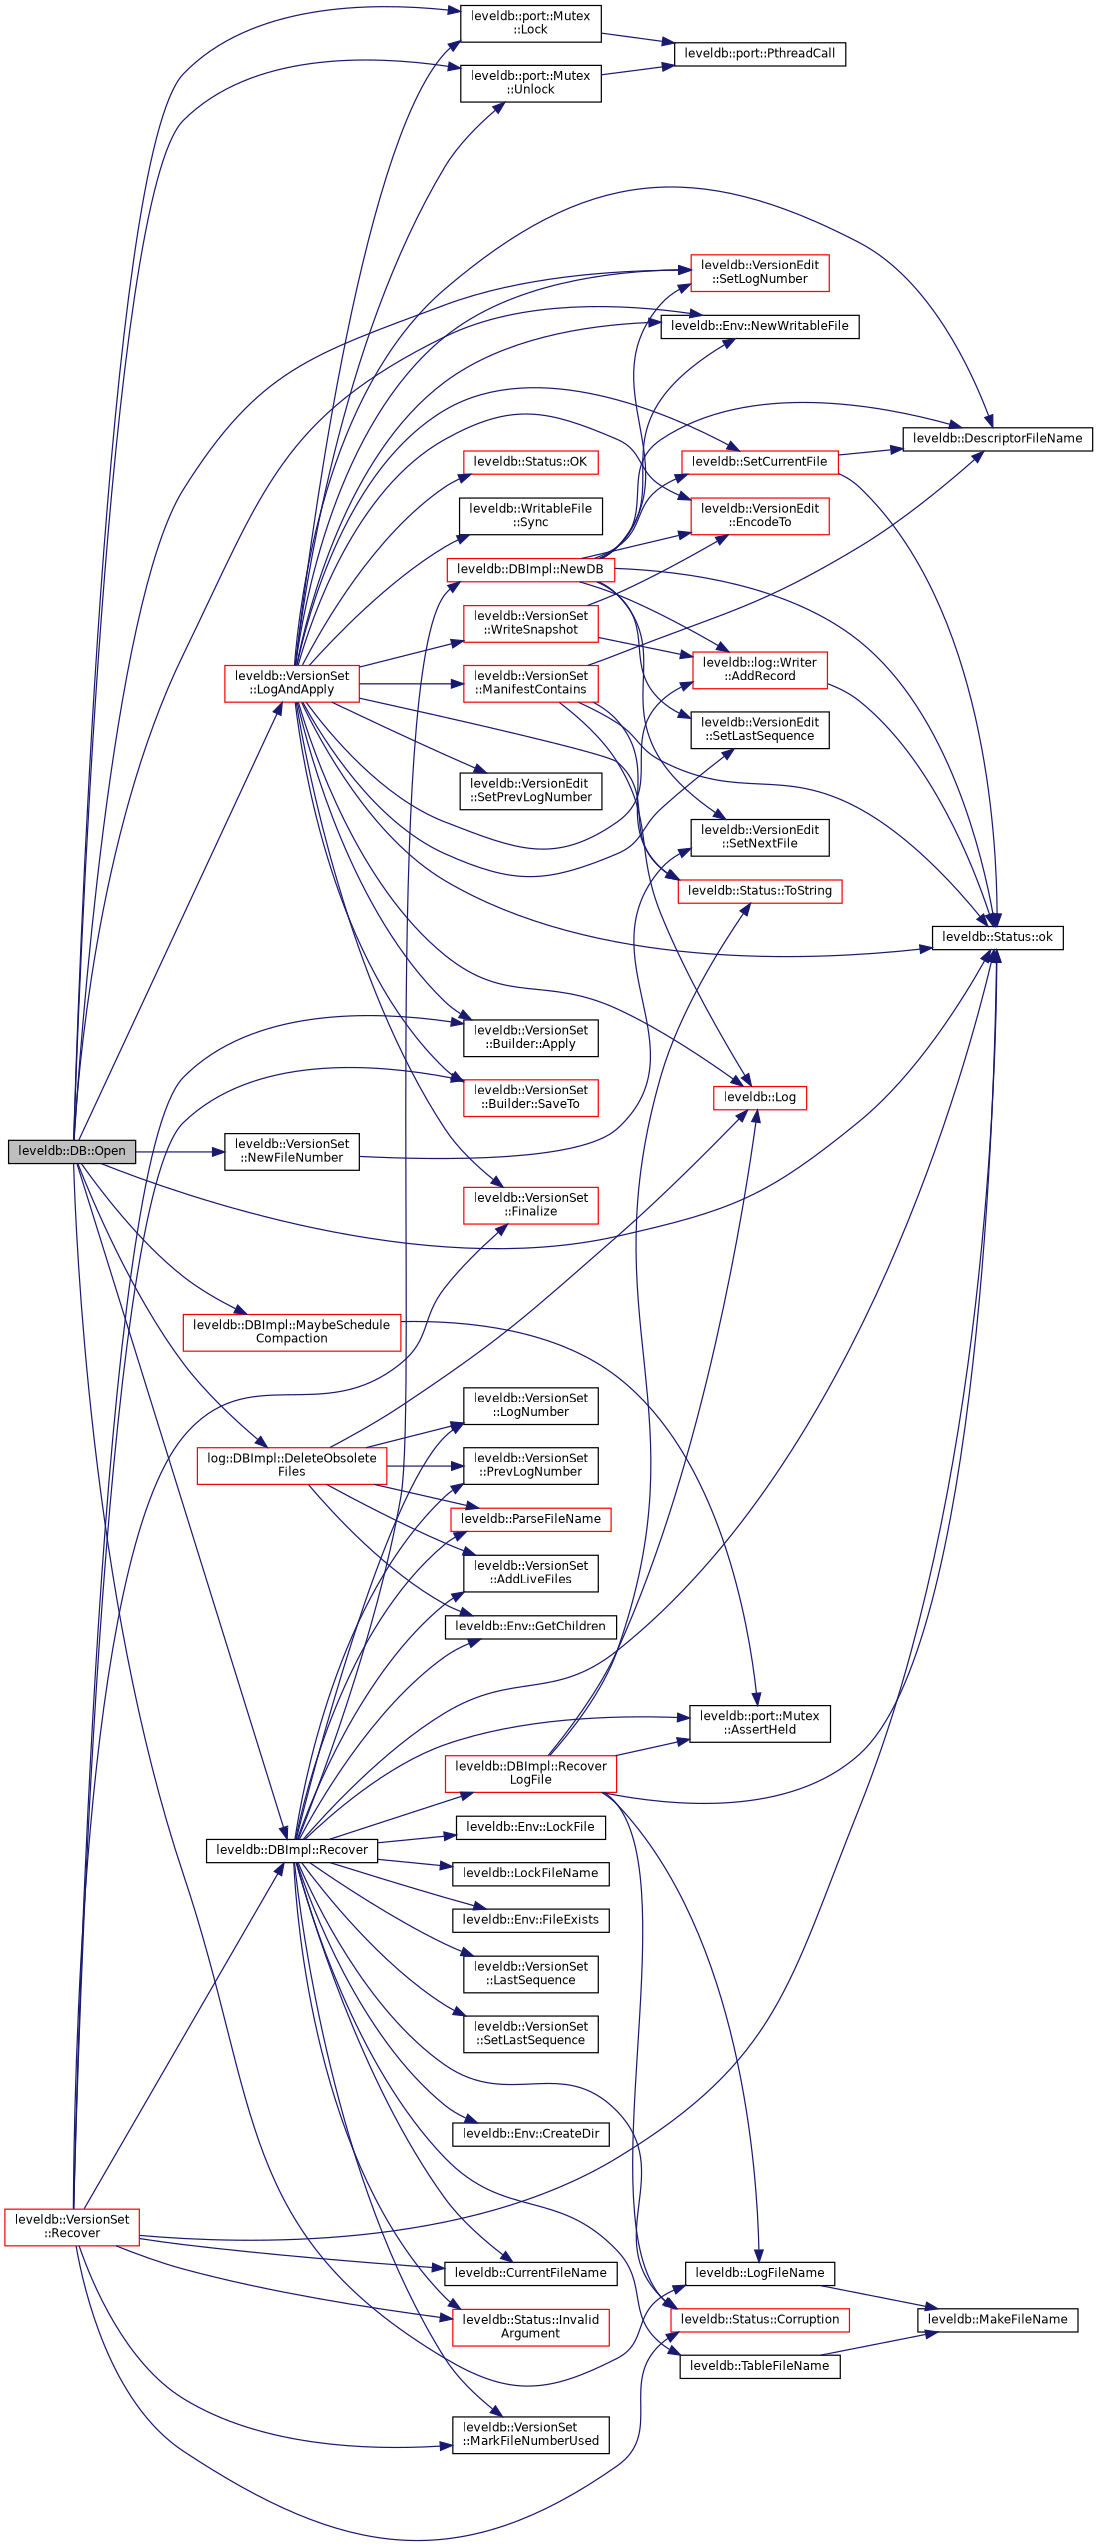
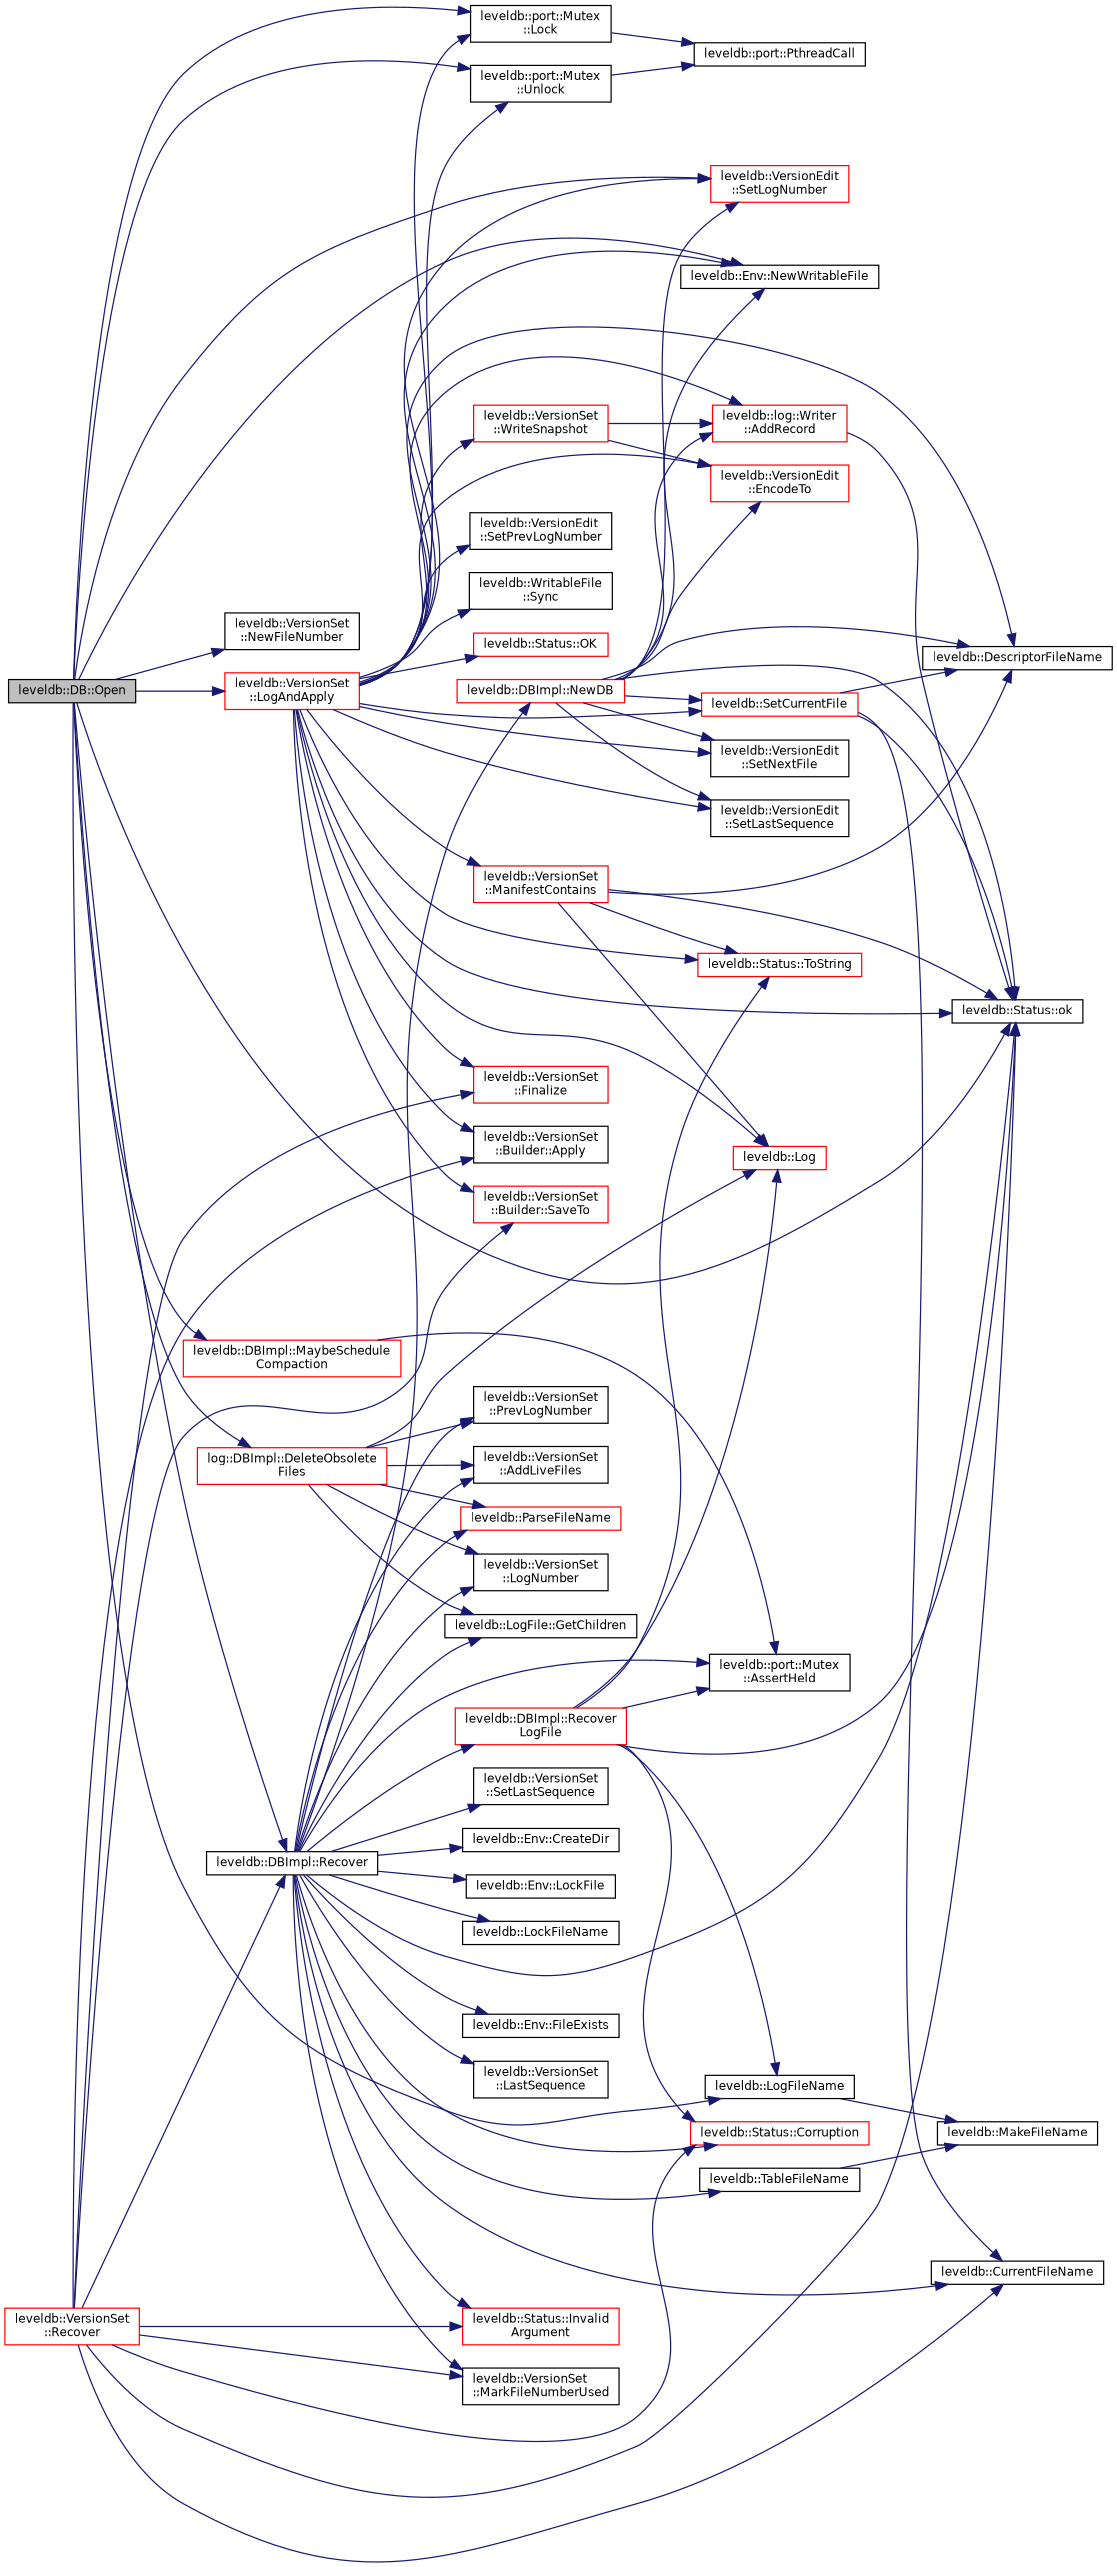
(629, 1114) -> (528, 735)
none -> (916, 1487)
(531, 1627) -> (541, 1626)
